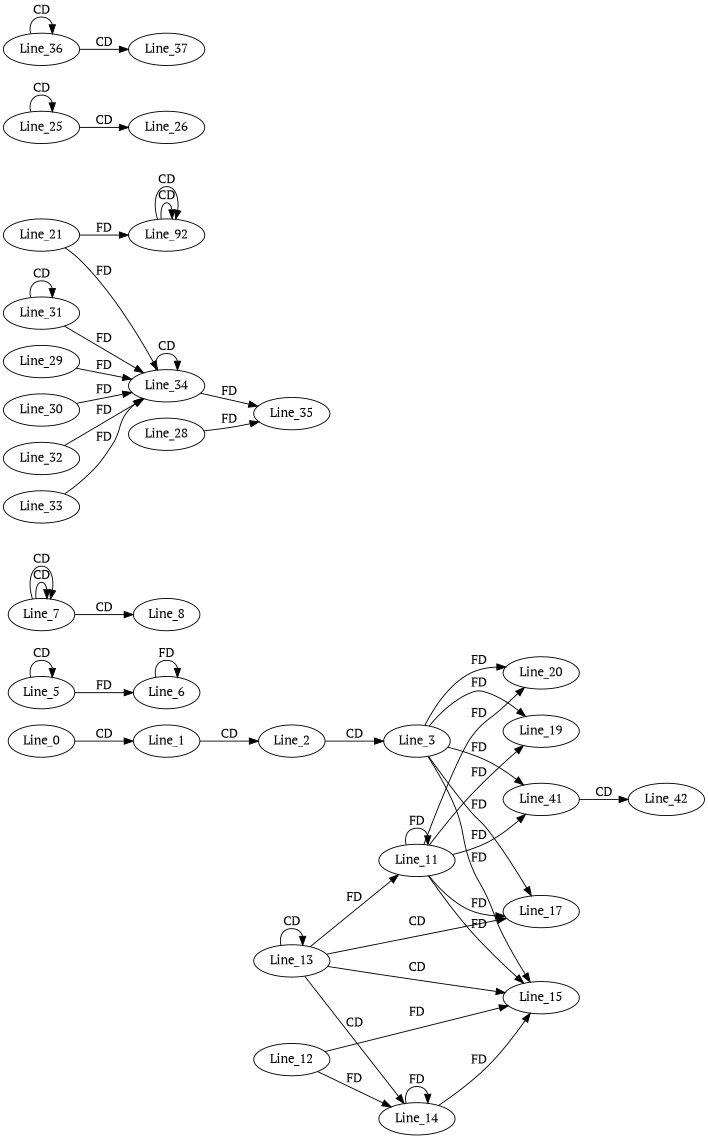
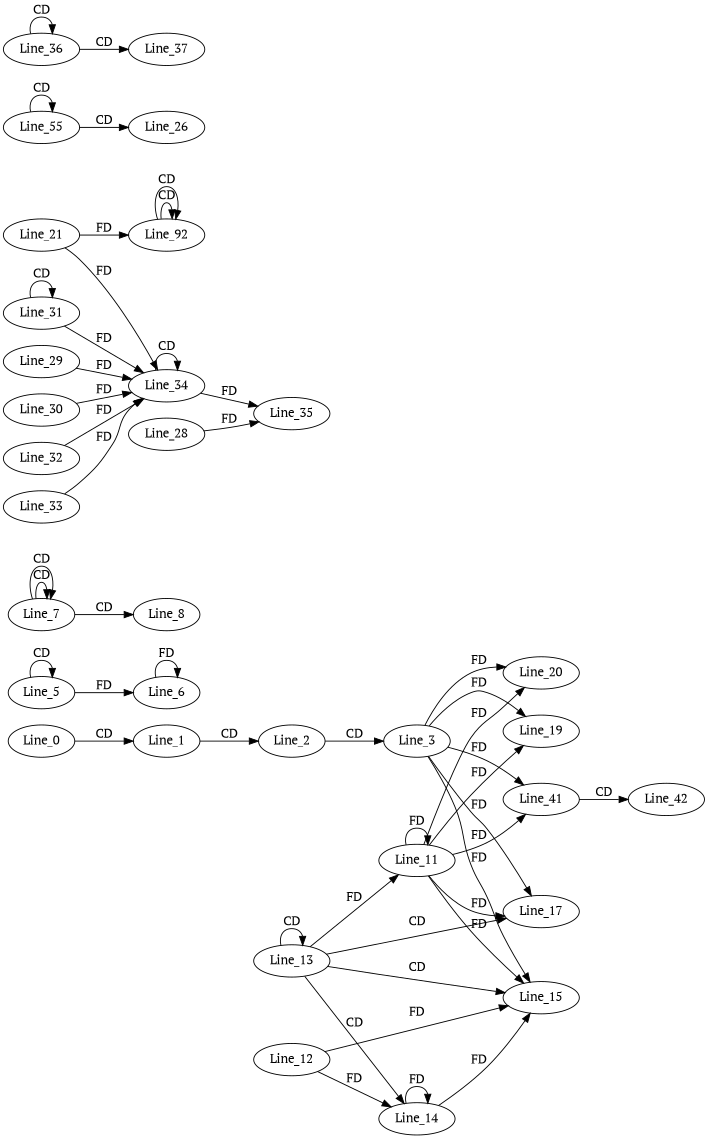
(41, 127) -> (41, 127)
